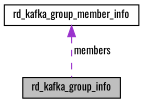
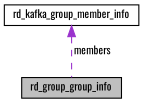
(72, 88) -> (72, 88)
